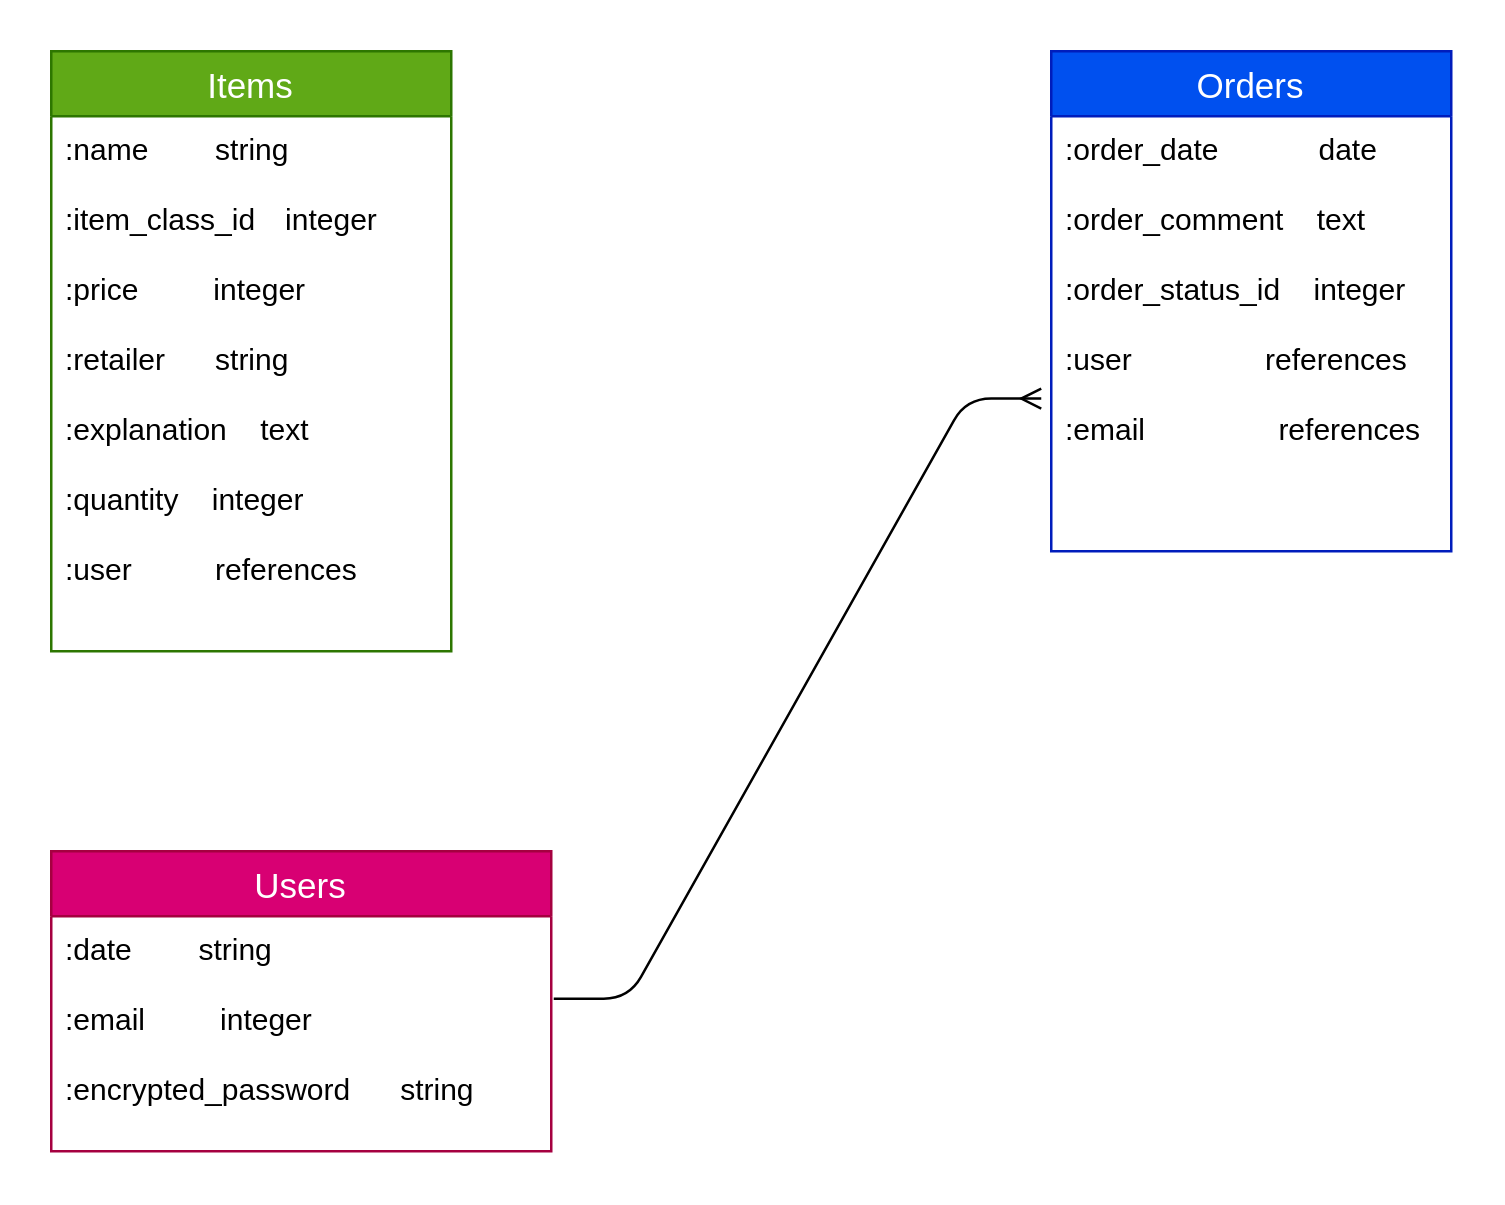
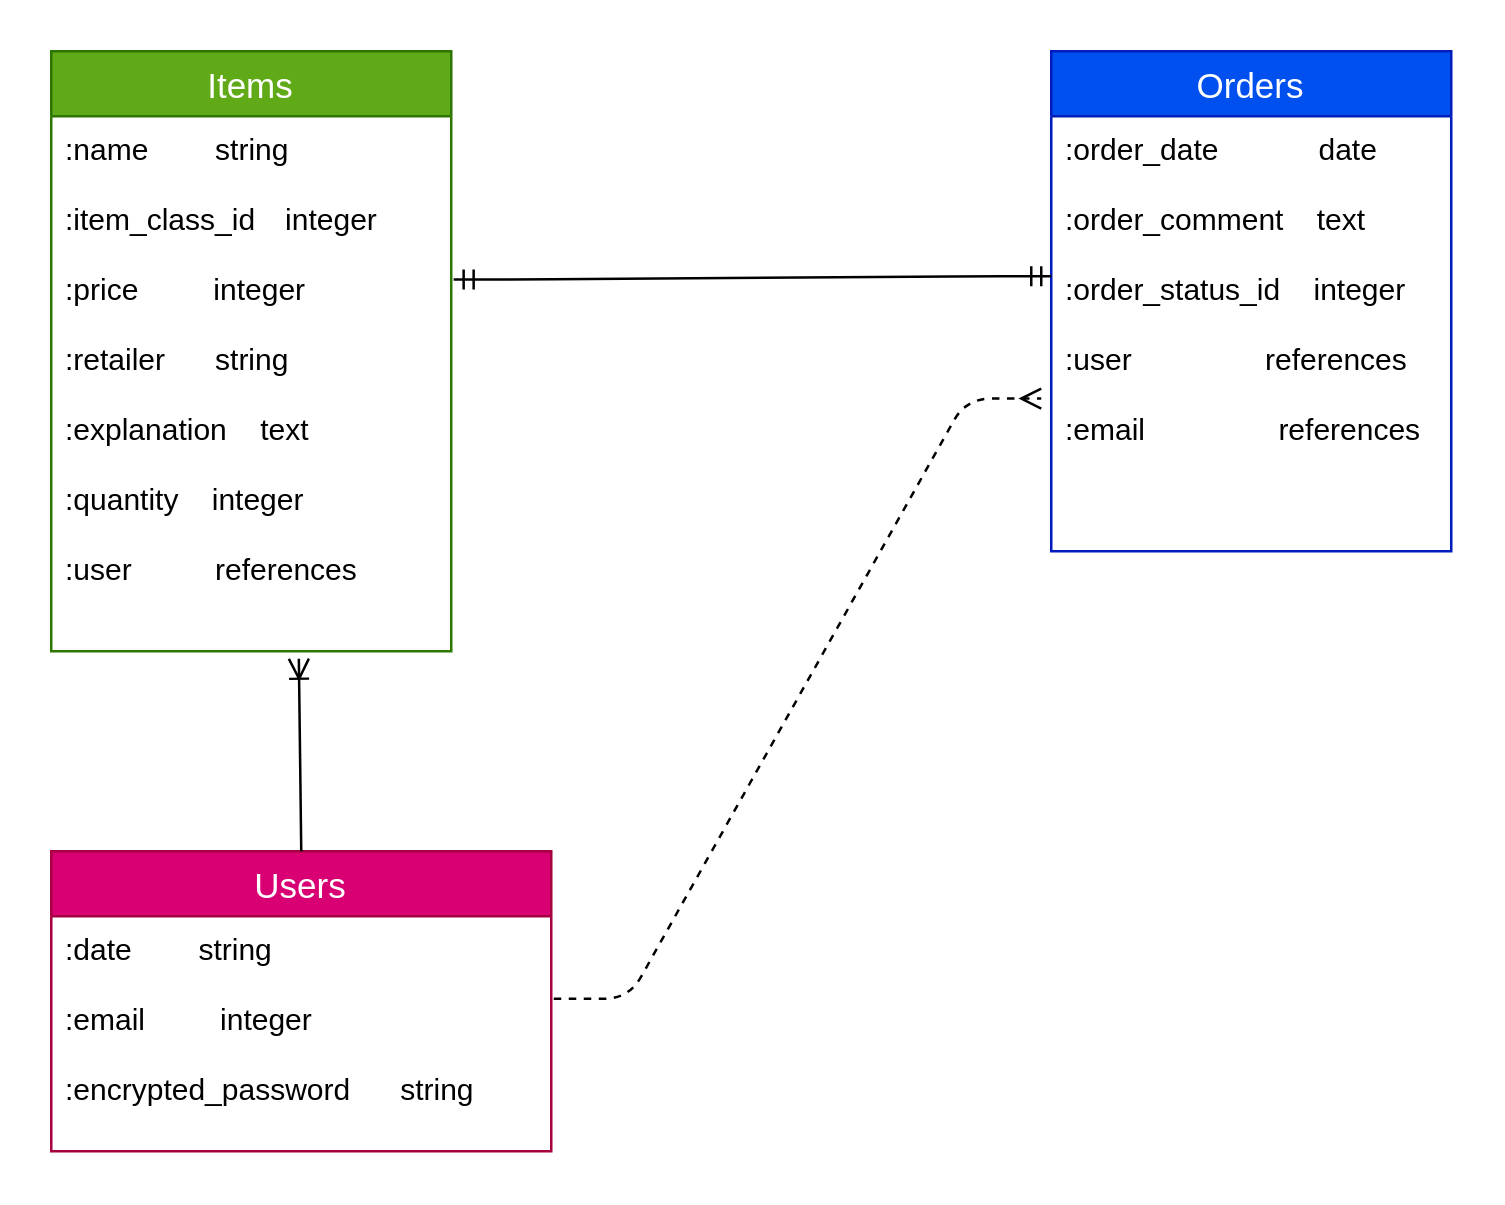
none -> (751, 278)
(798, 698) -> (798, 698)
none -> (300, 755)
